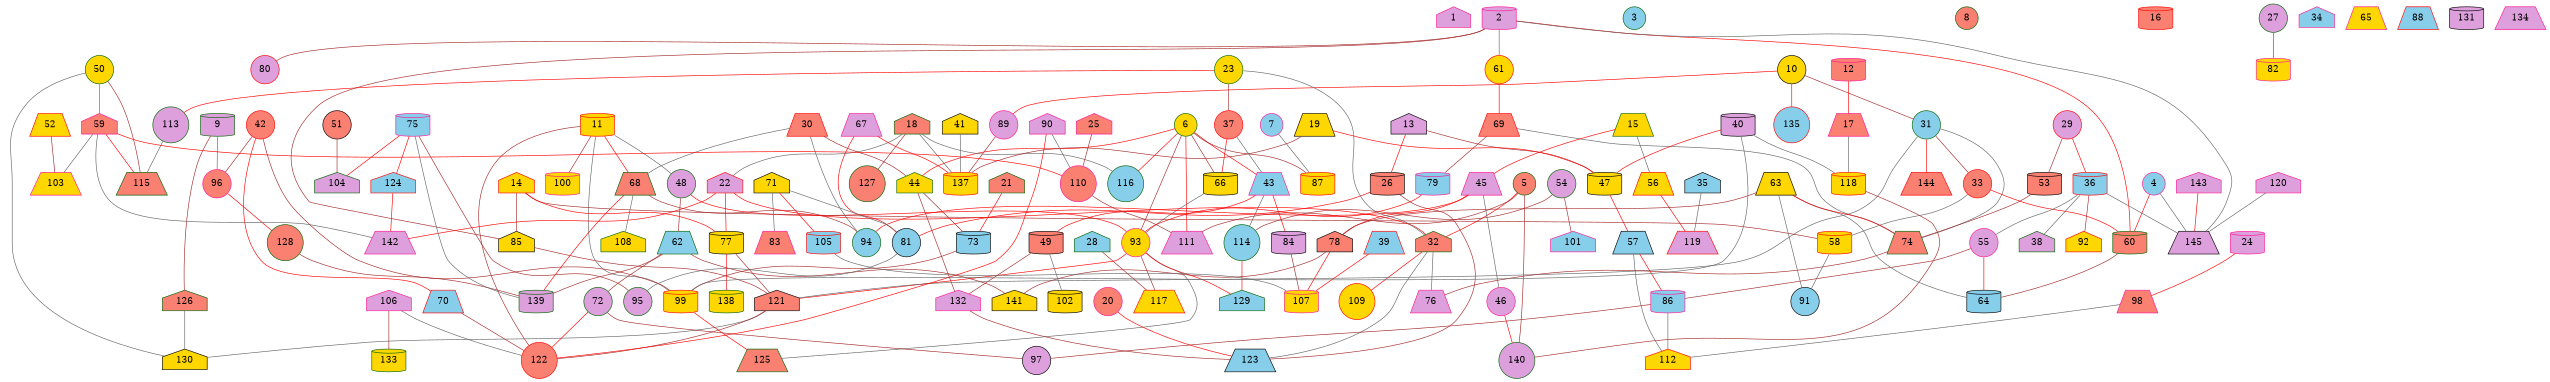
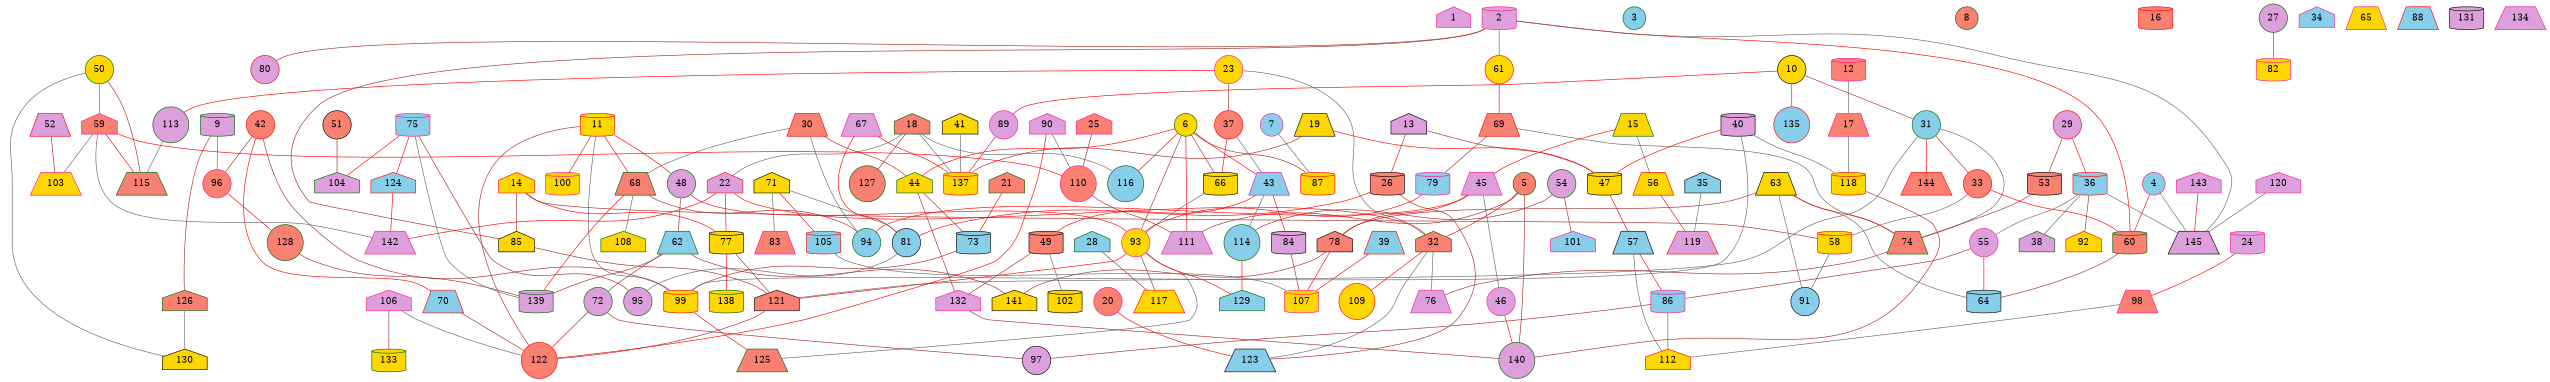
(1229, 70) -> (1229, 70)
(1849, 97) -> (1849, 97)
(50, 125) -> (50, 125)
(638, 150) -> (638, 150)
(488, 339) -> none
(1098, 347) -> (1220, 338)
